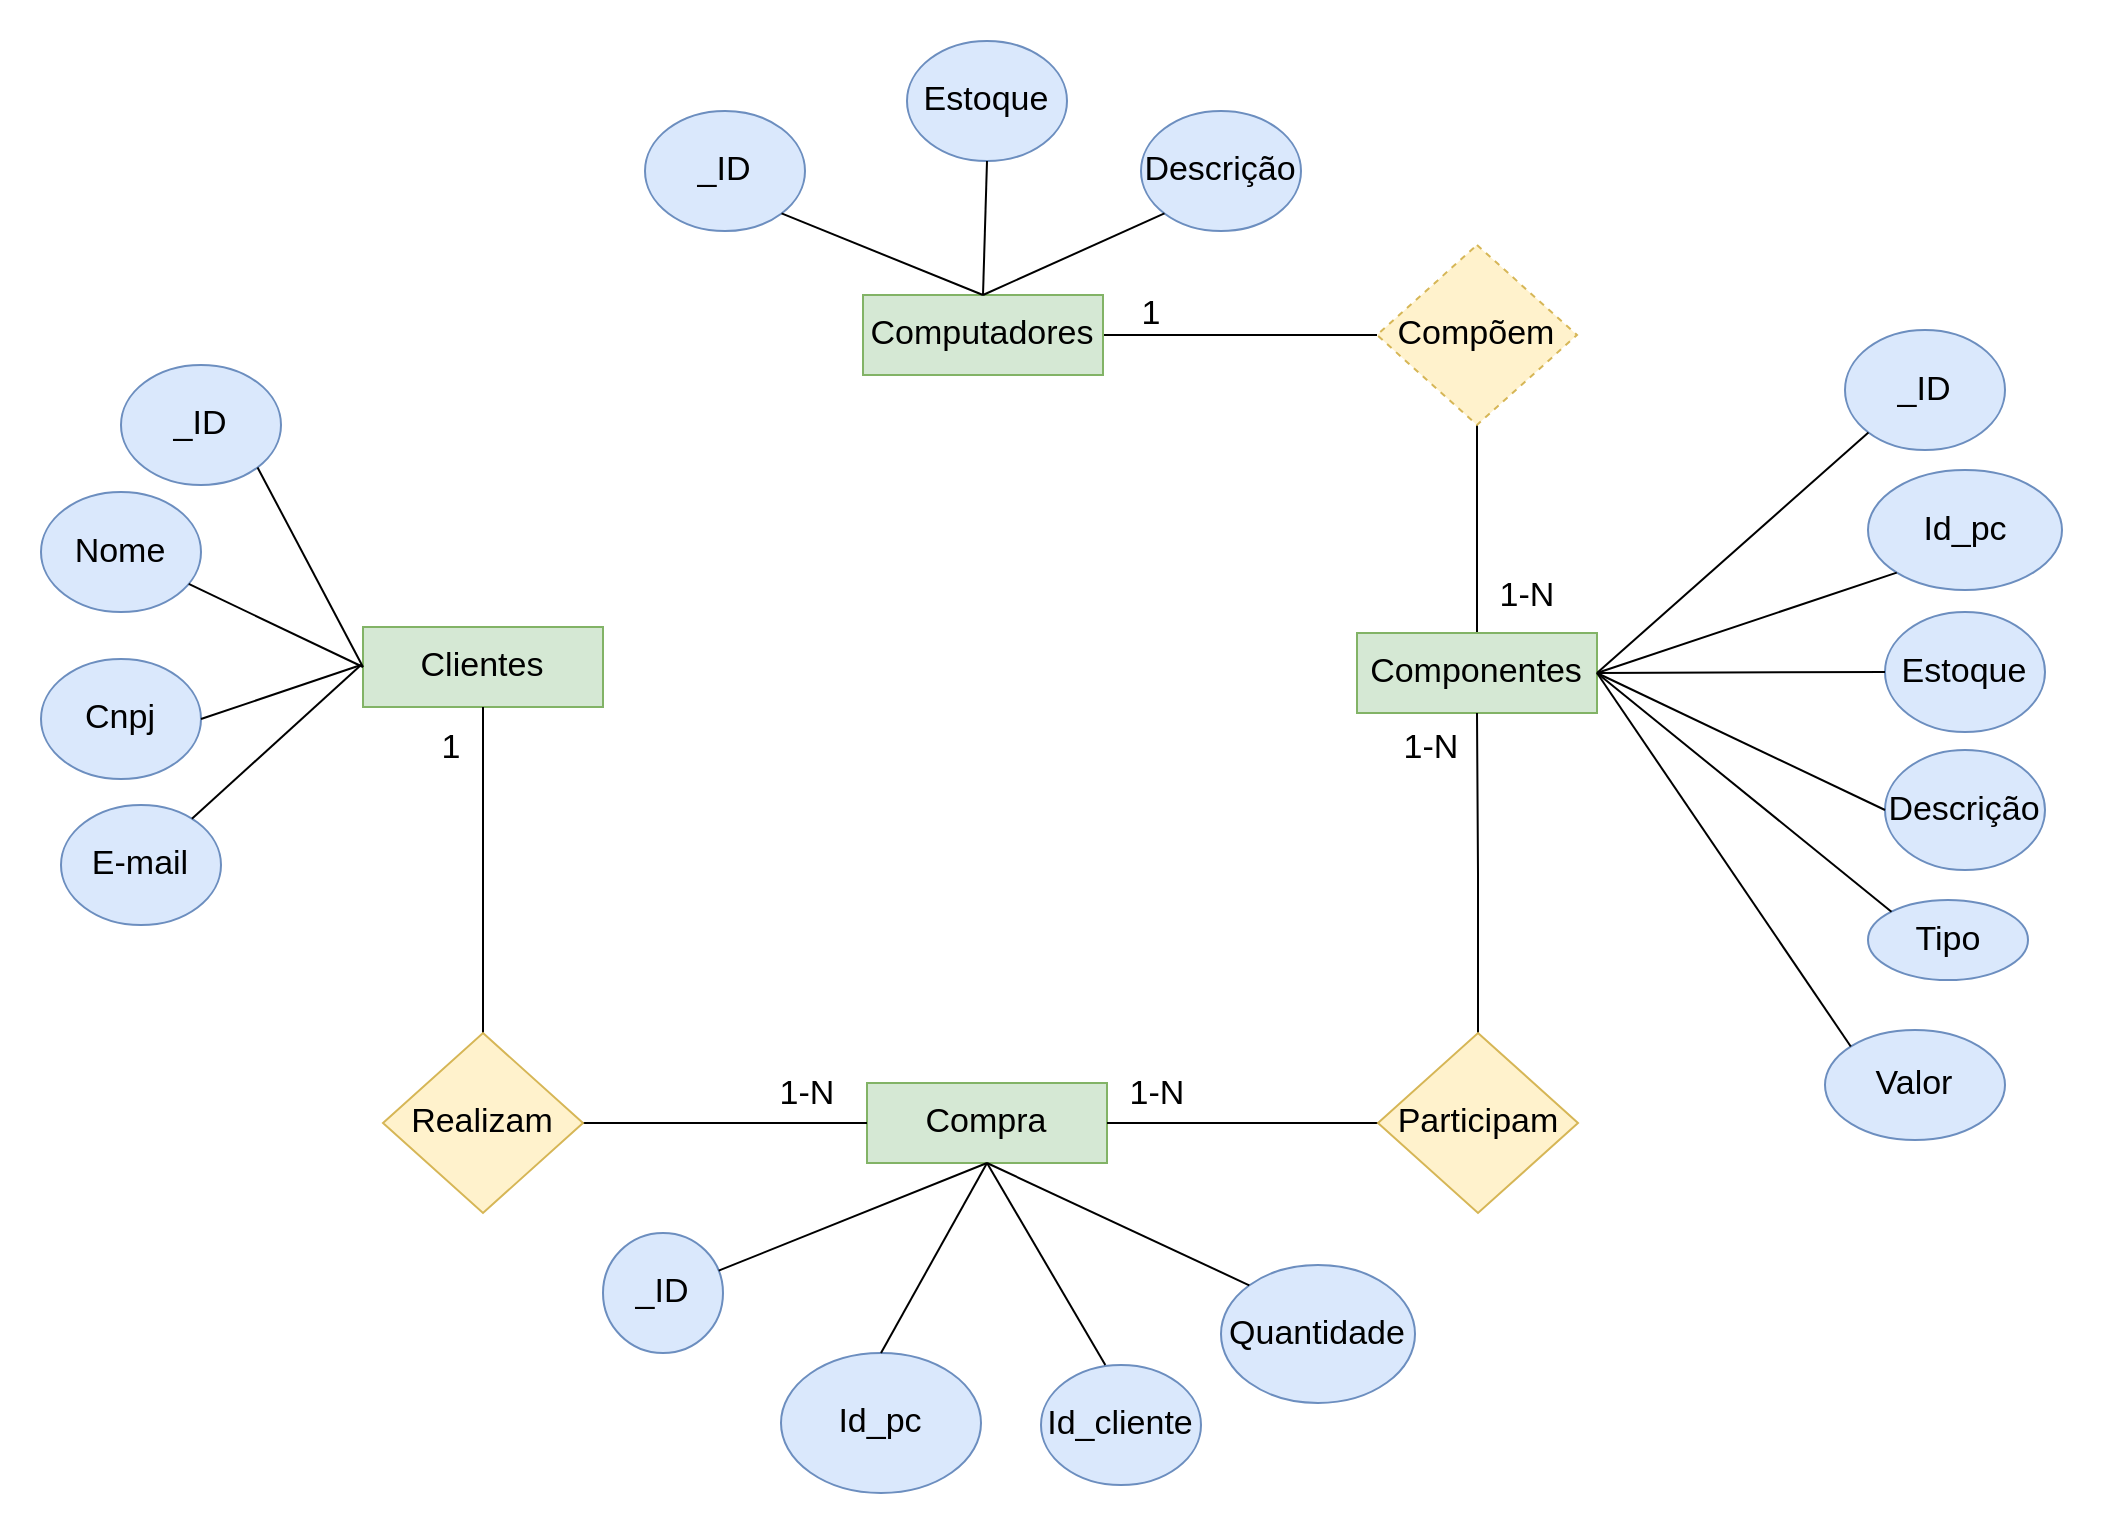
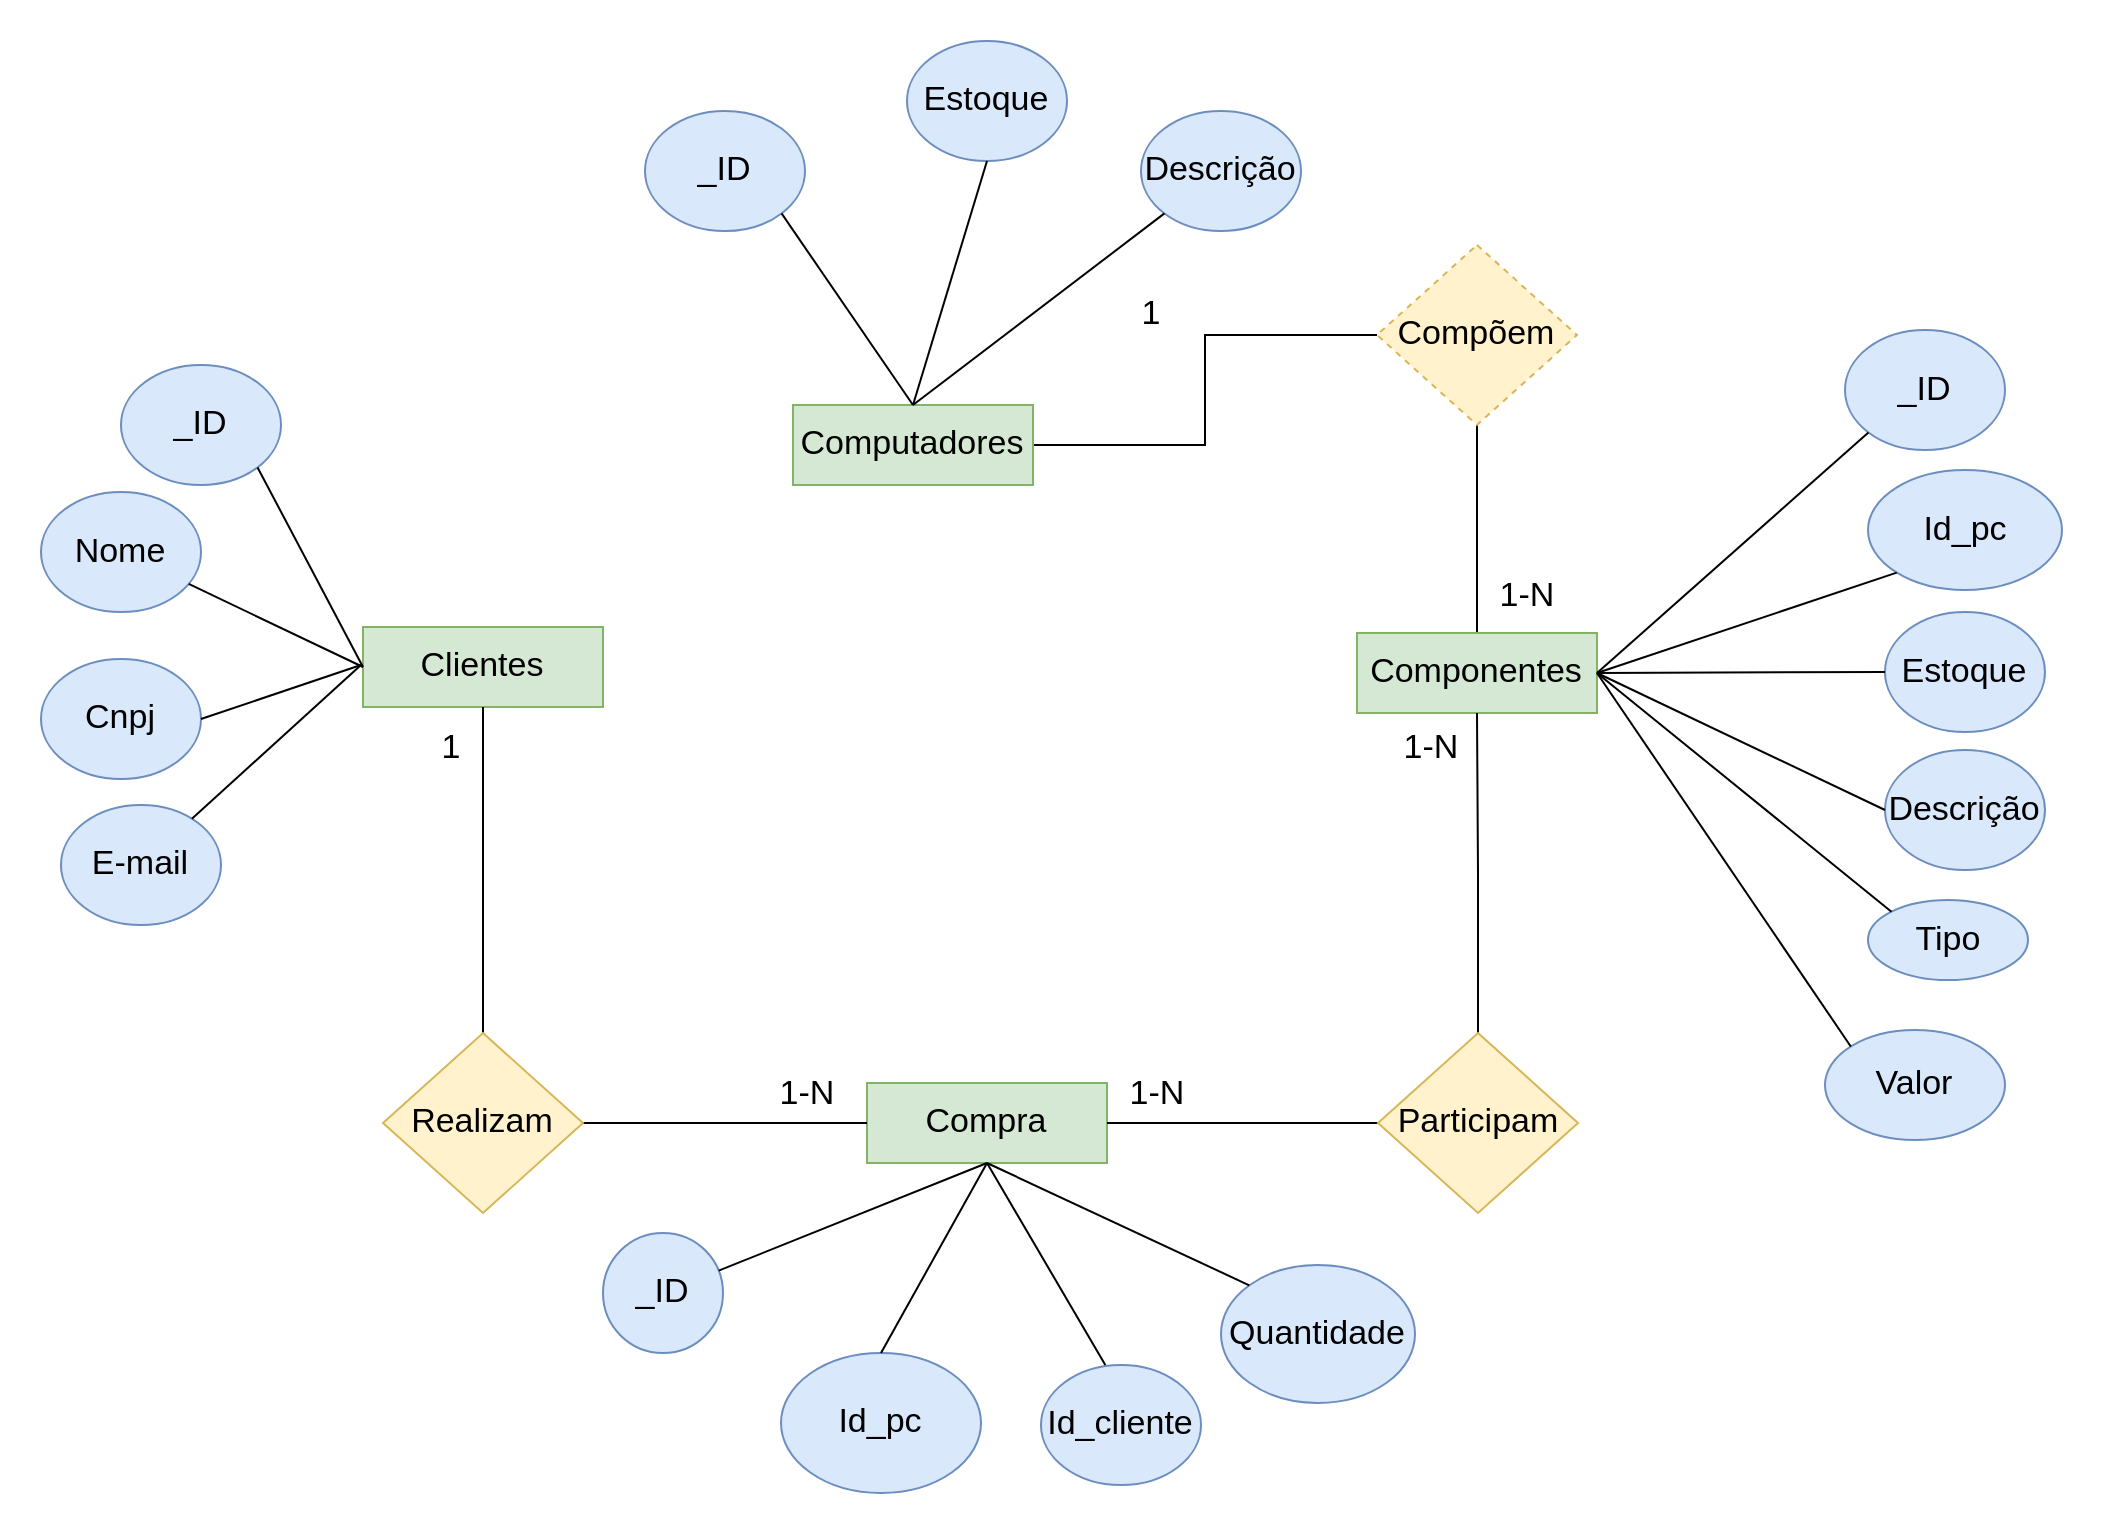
(983, 335) -> (913, 445)
